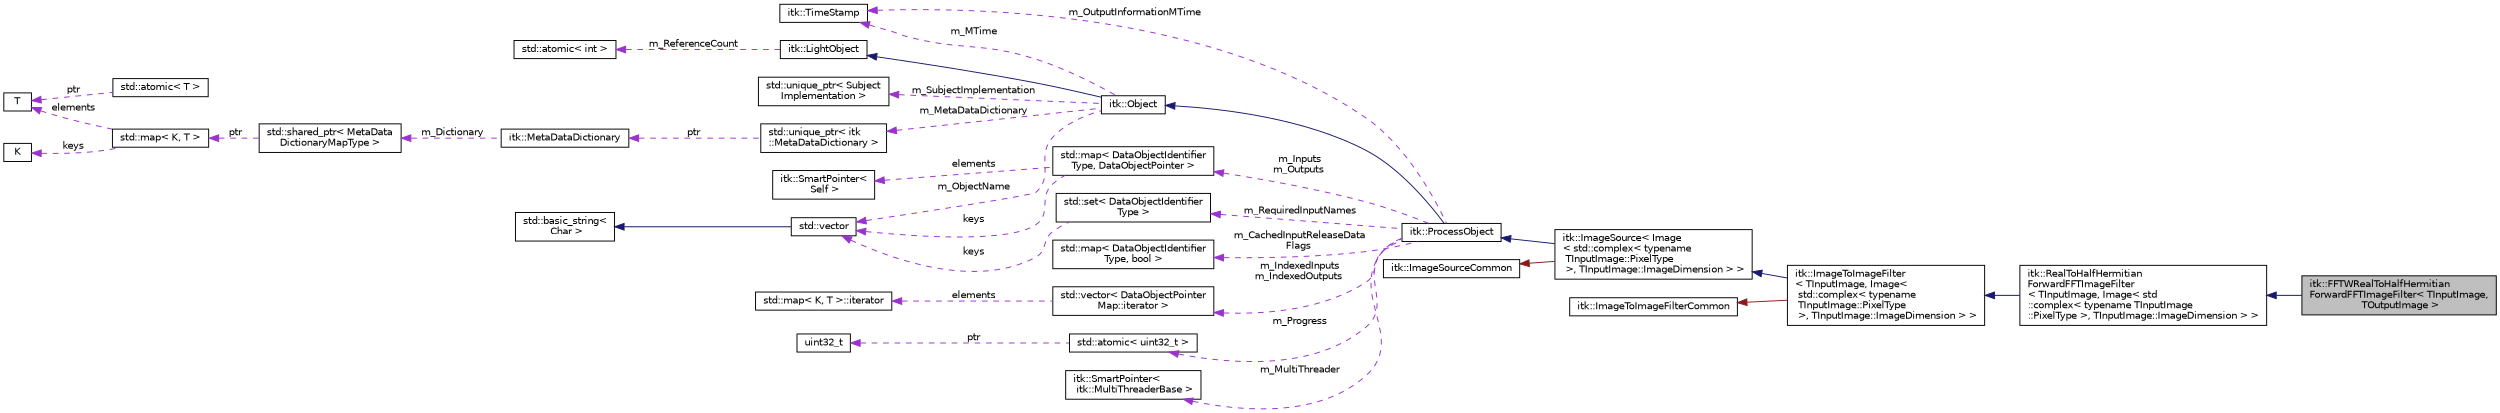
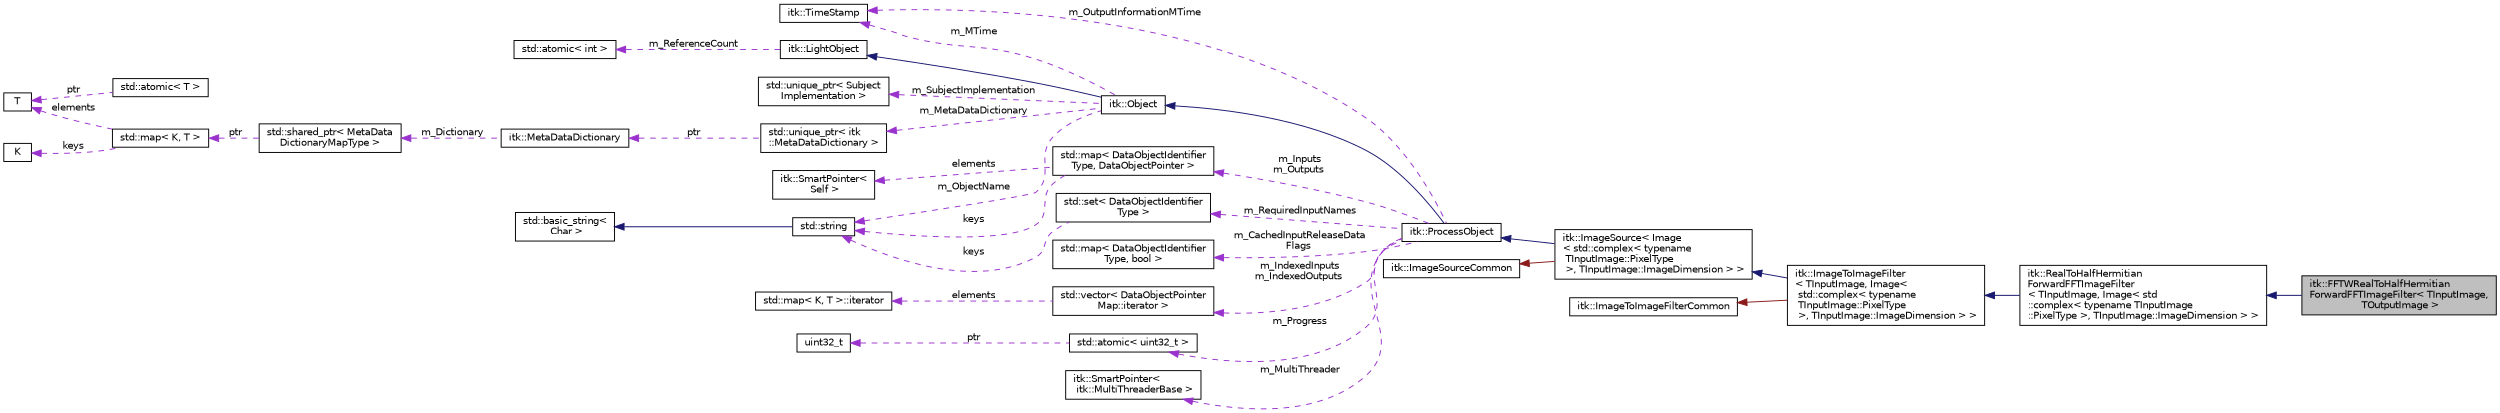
(824, 227) -> (824, 227)
